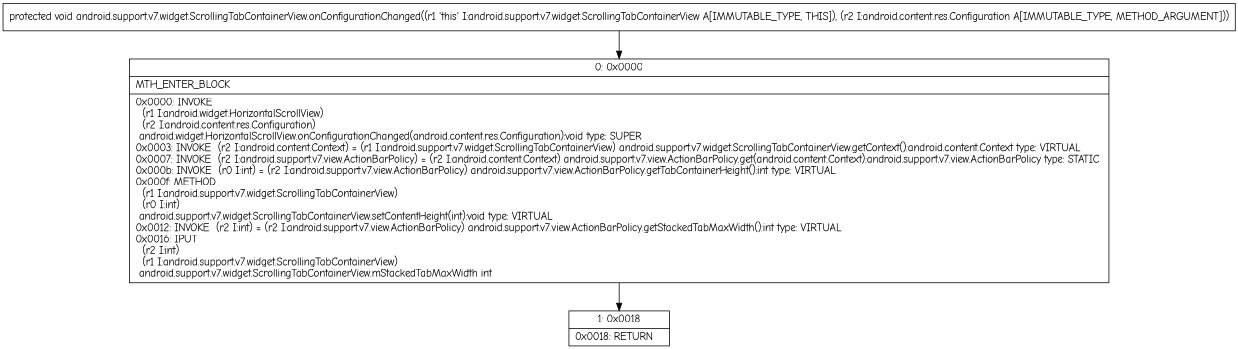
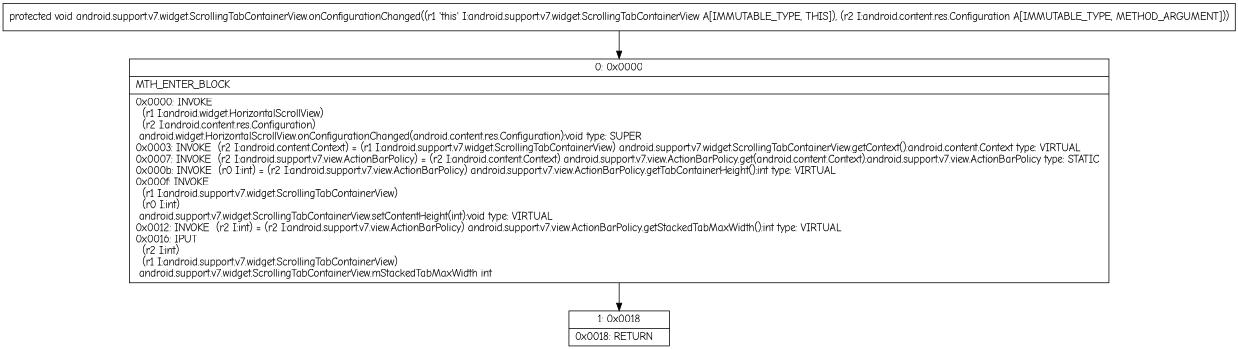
(179, 182) -> (176, 182)
